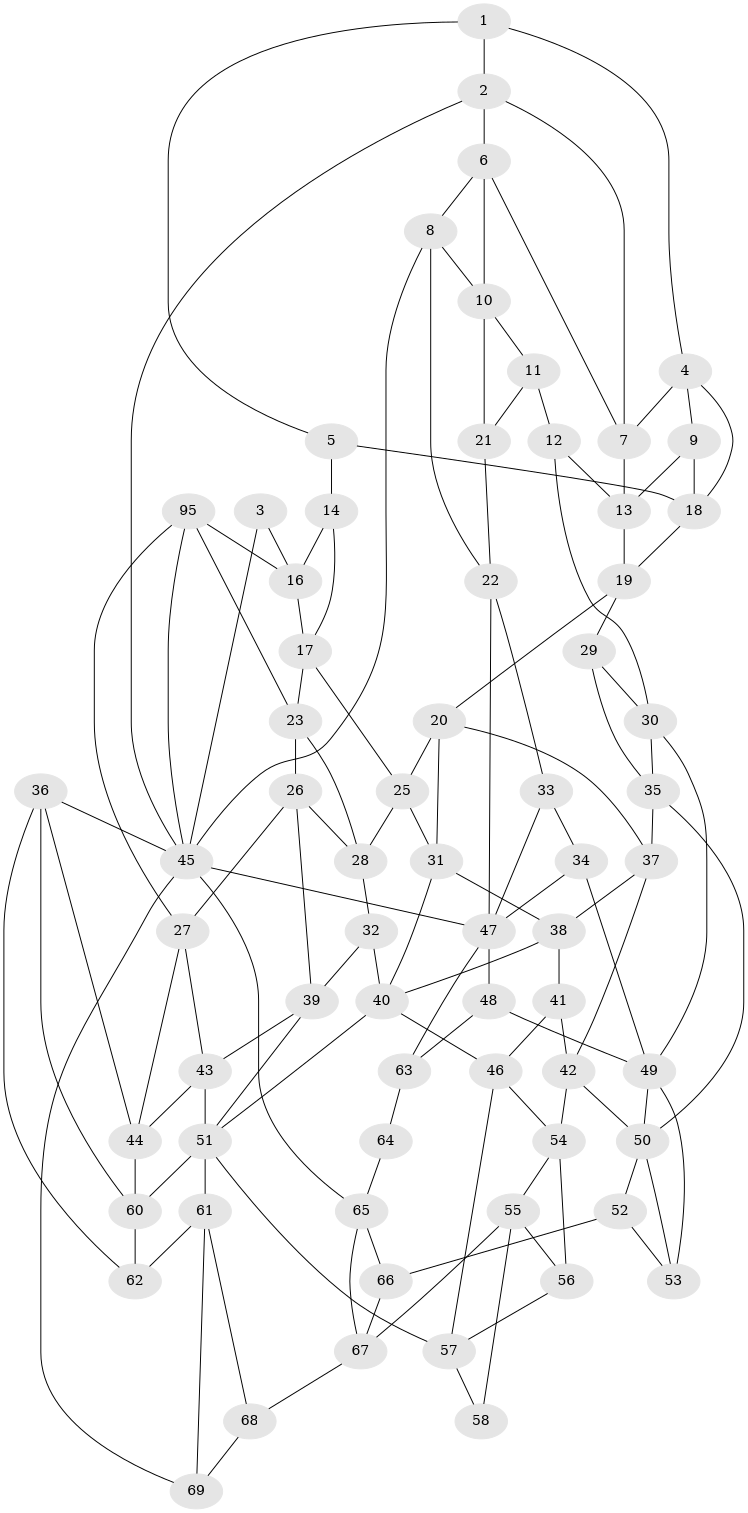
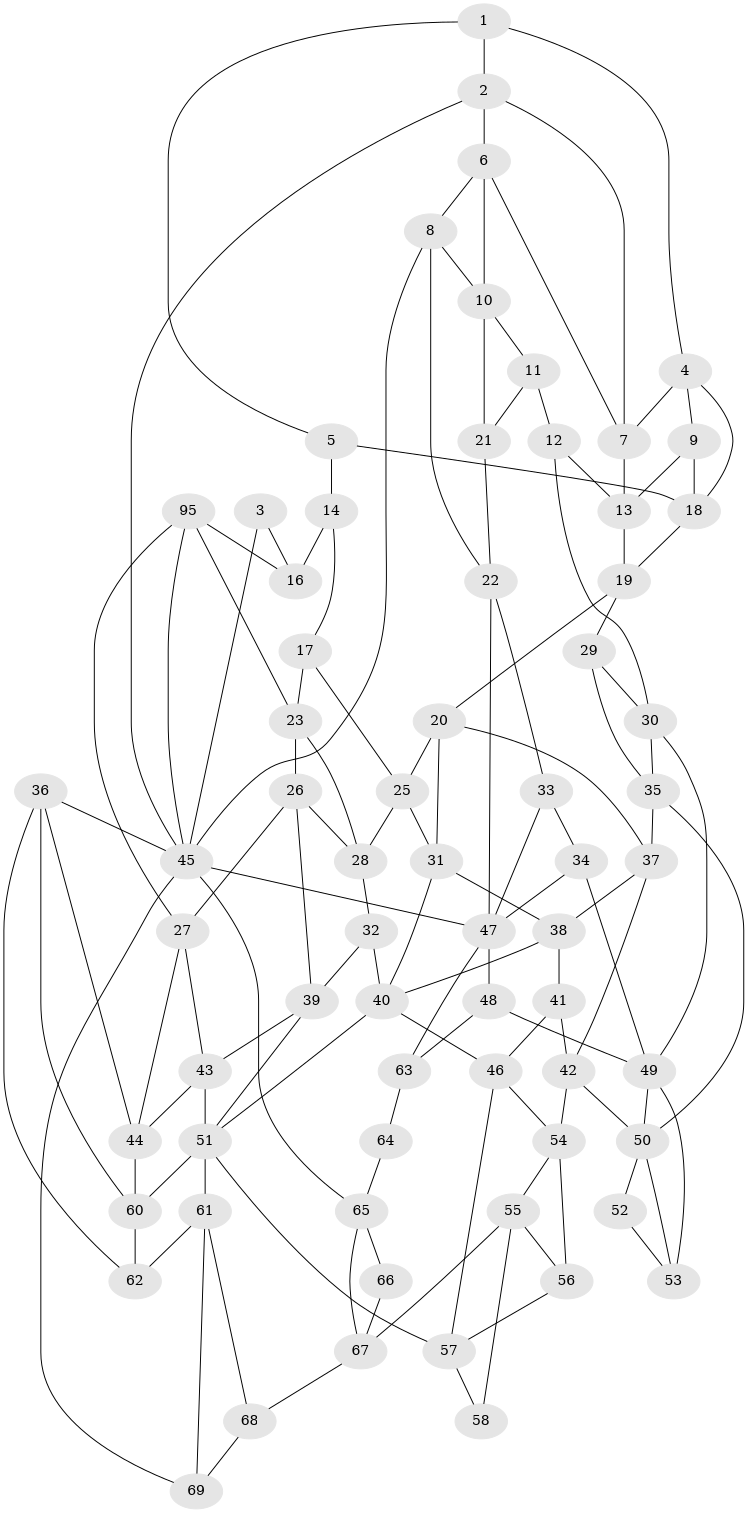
(300, 616) -> none
(498, 1248) -> none
